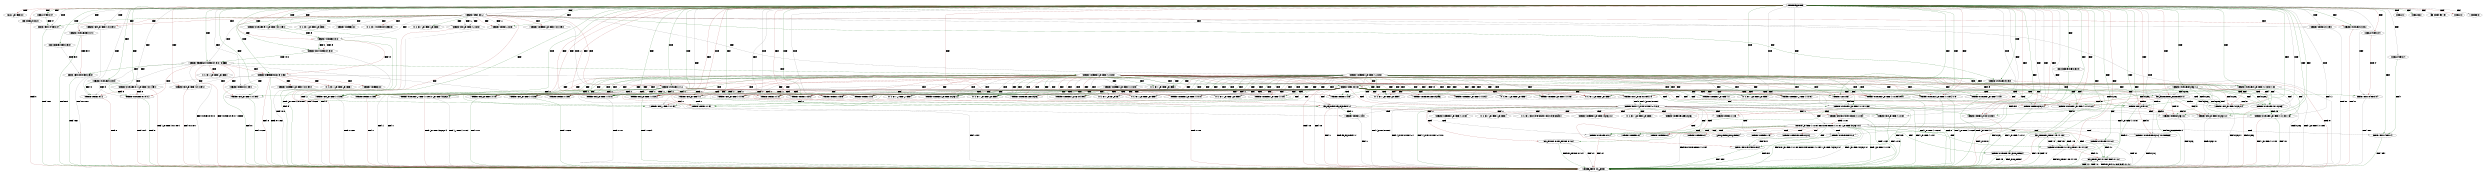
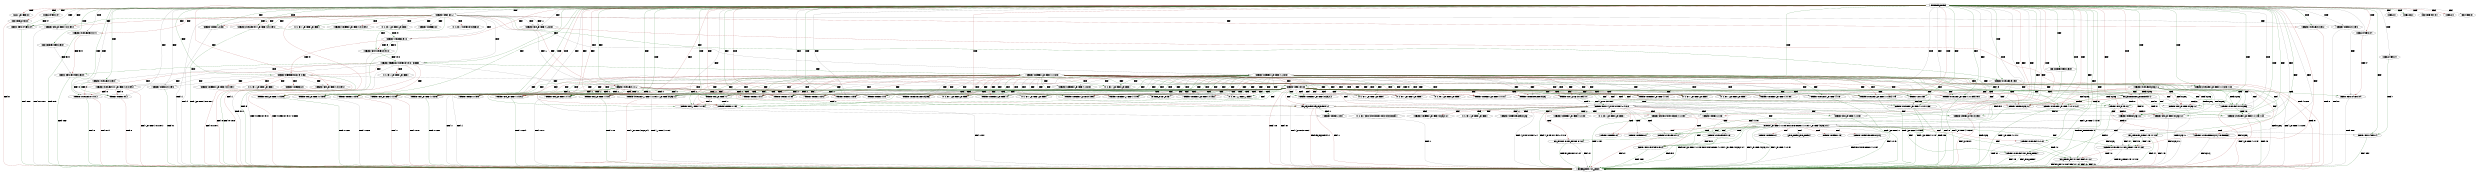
(2474, 15) -> (2467, 15)
(1768, 77) -> (1821, 76)
(1108, 97) -> (1161, 97)
